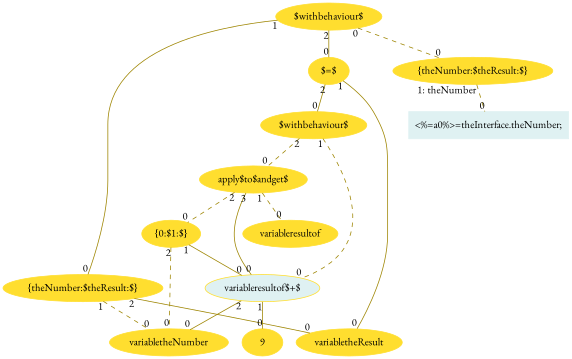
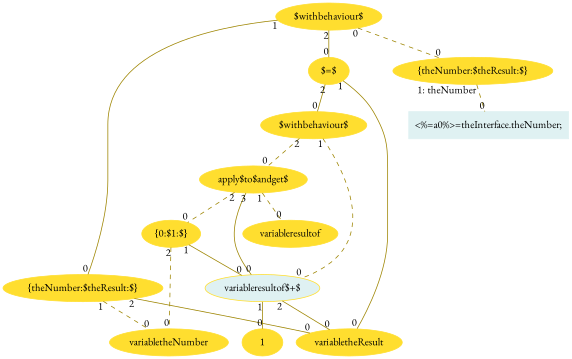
(211, 318) -> (306, 315)
(262, 342) -> (262, 342)
